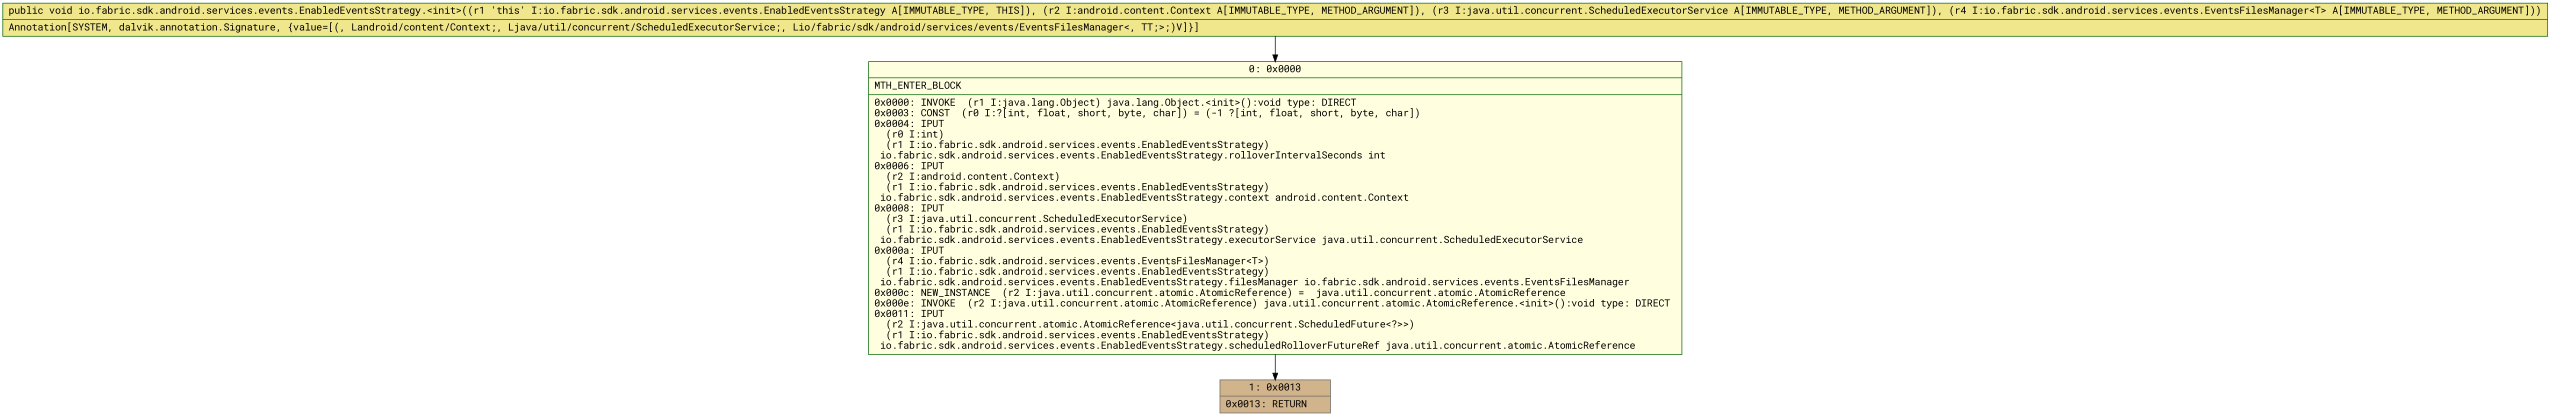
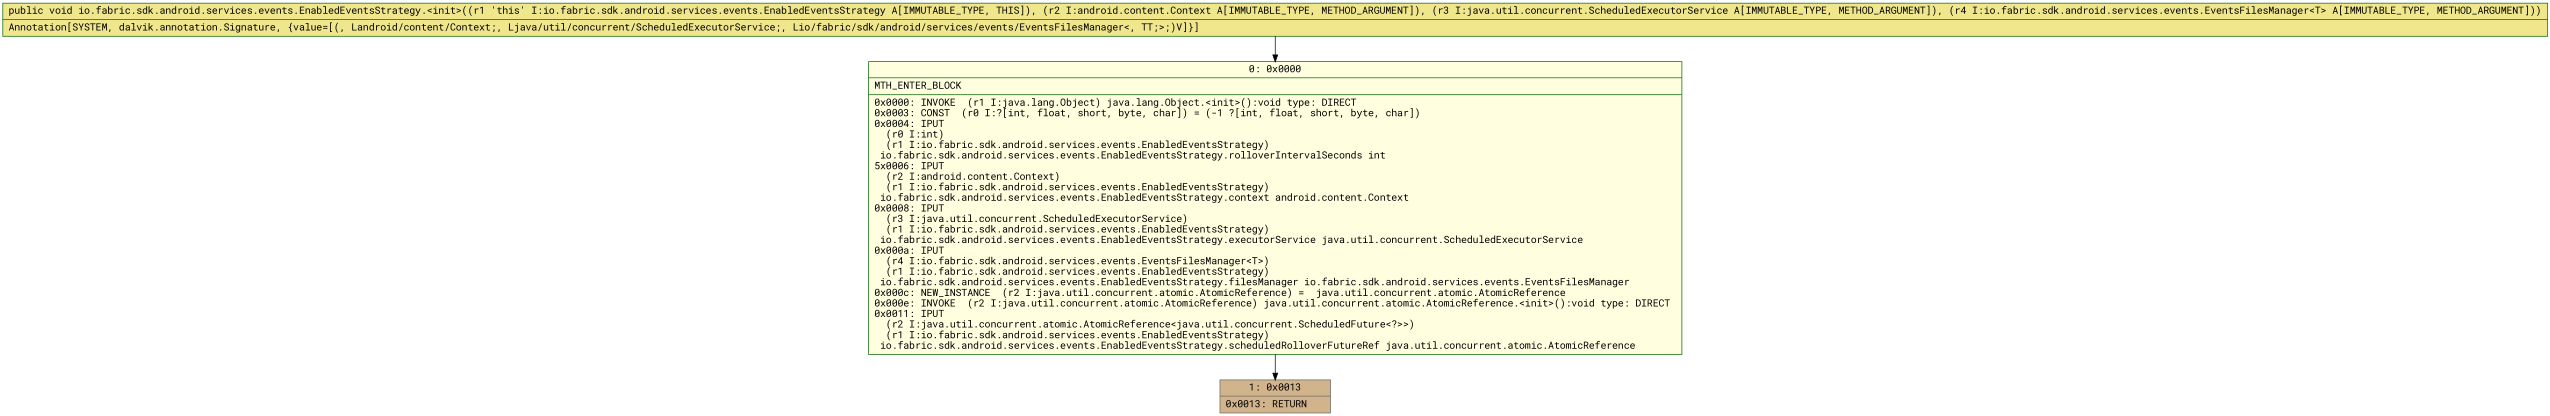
(915, 166) -> (915, 166)
